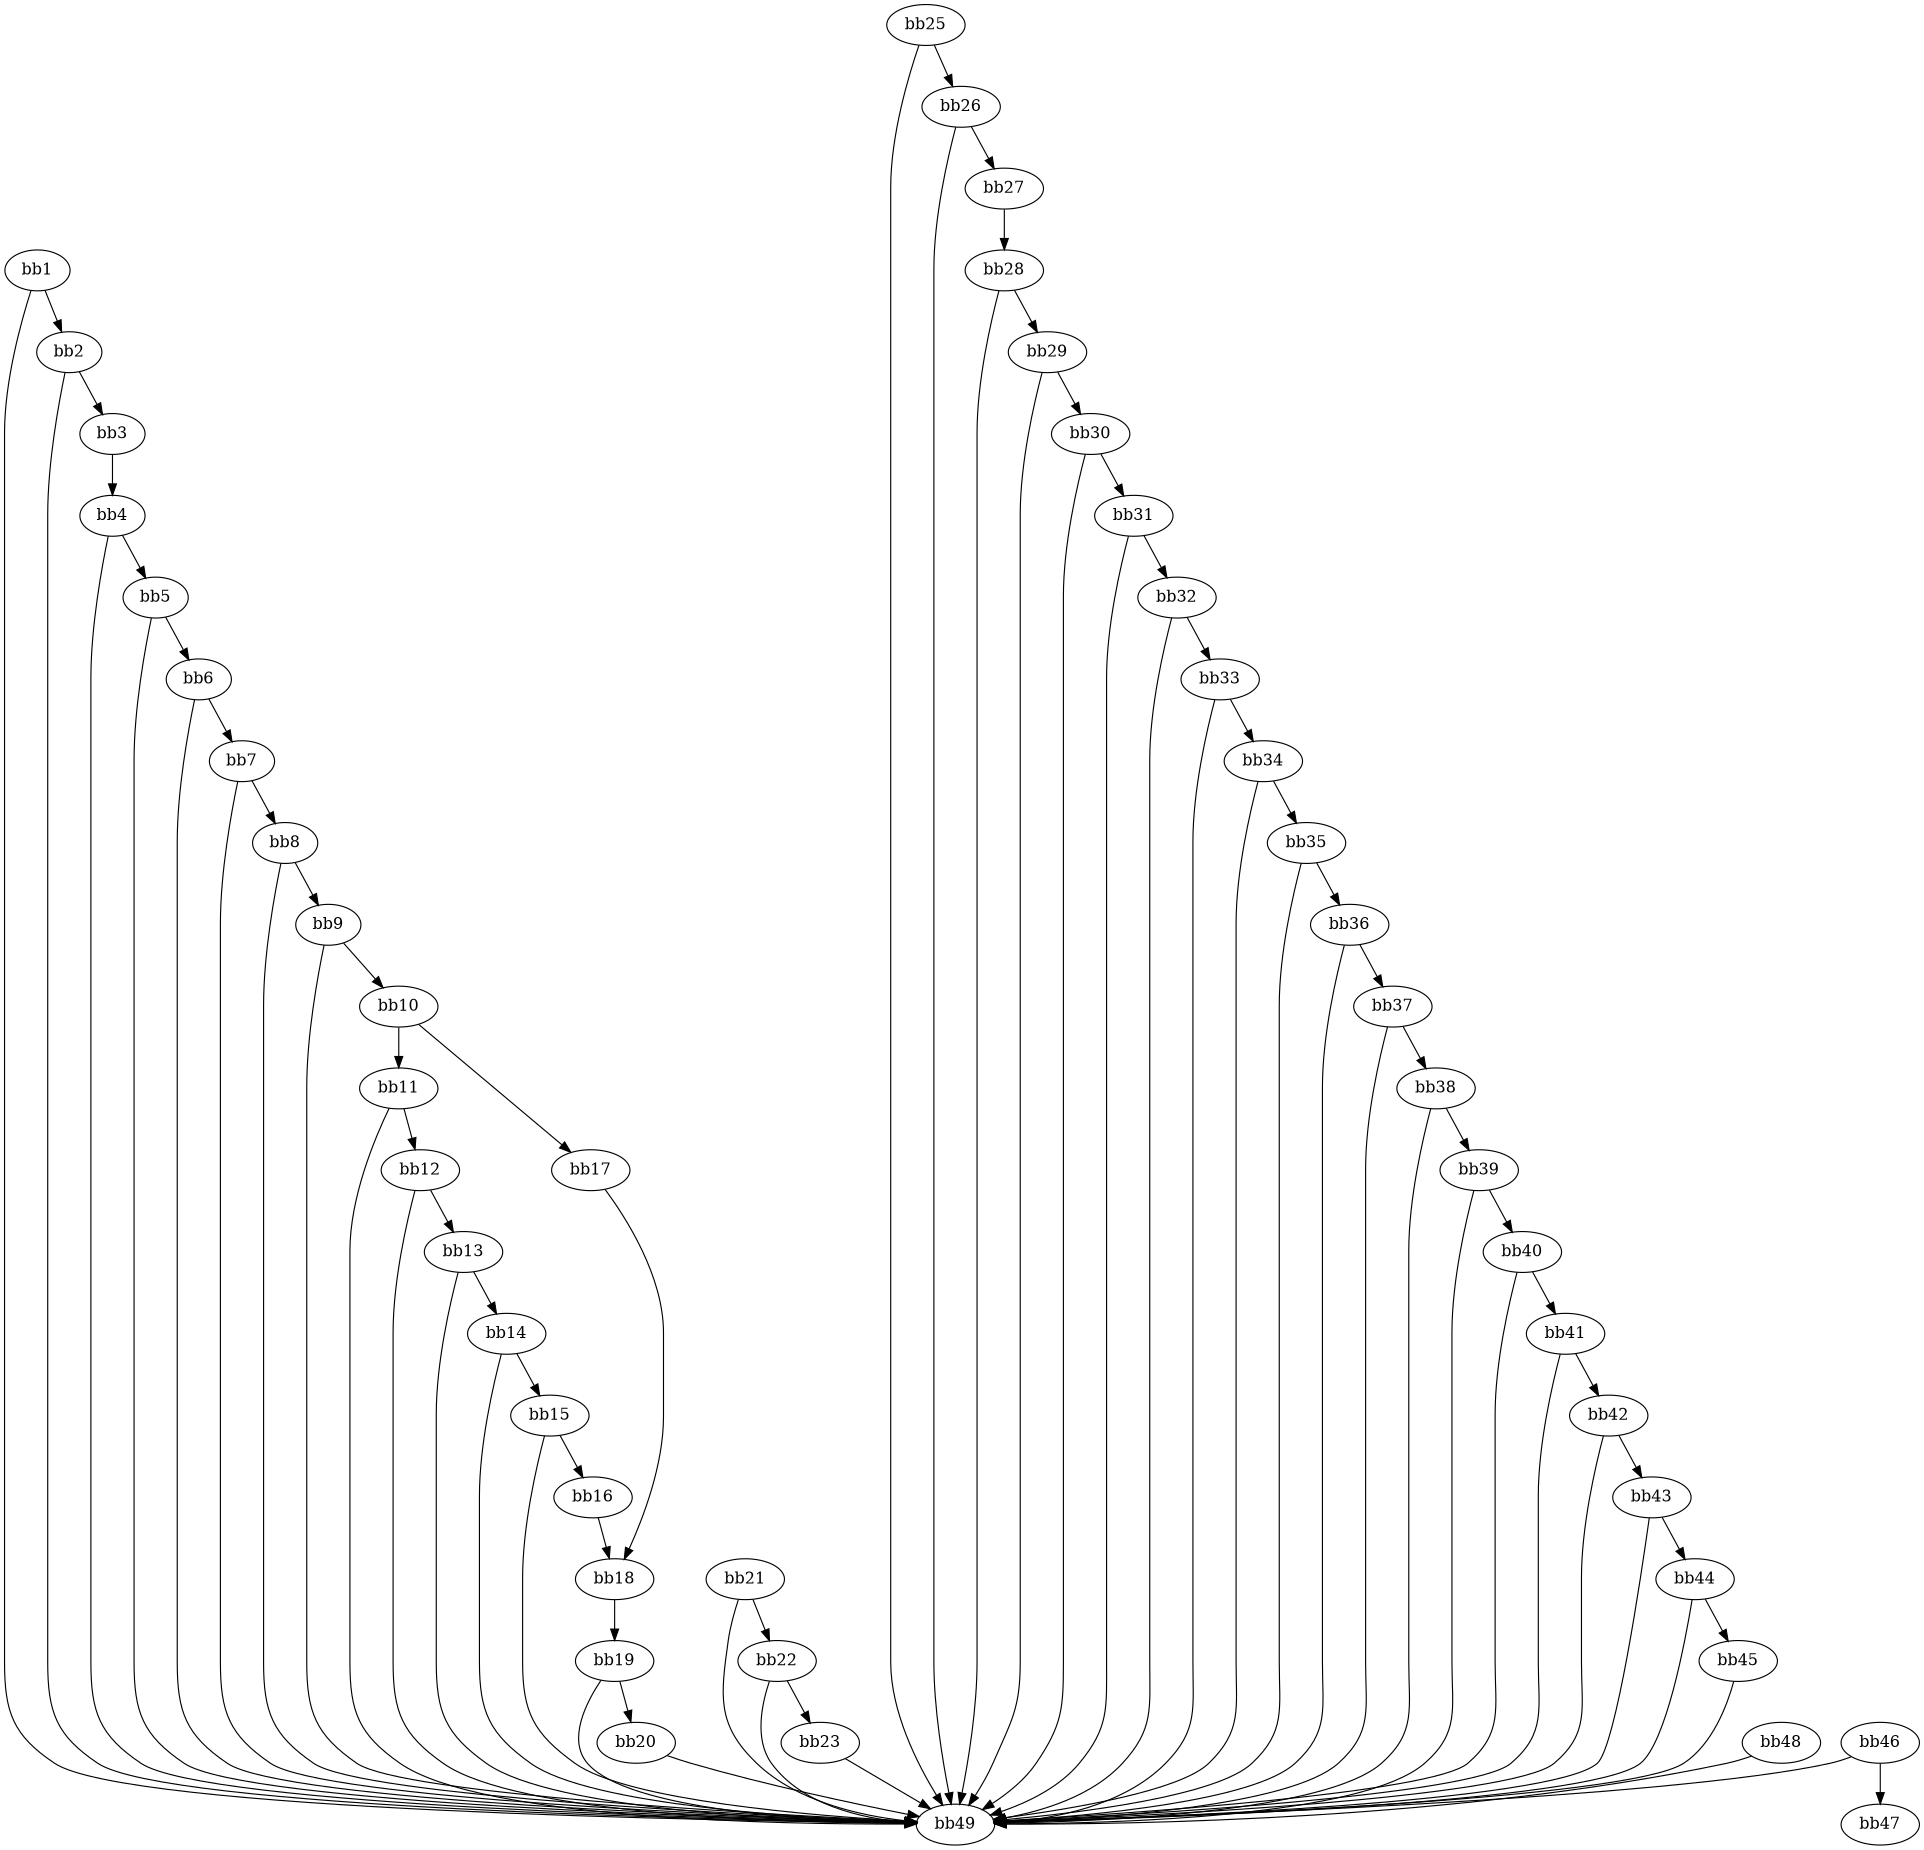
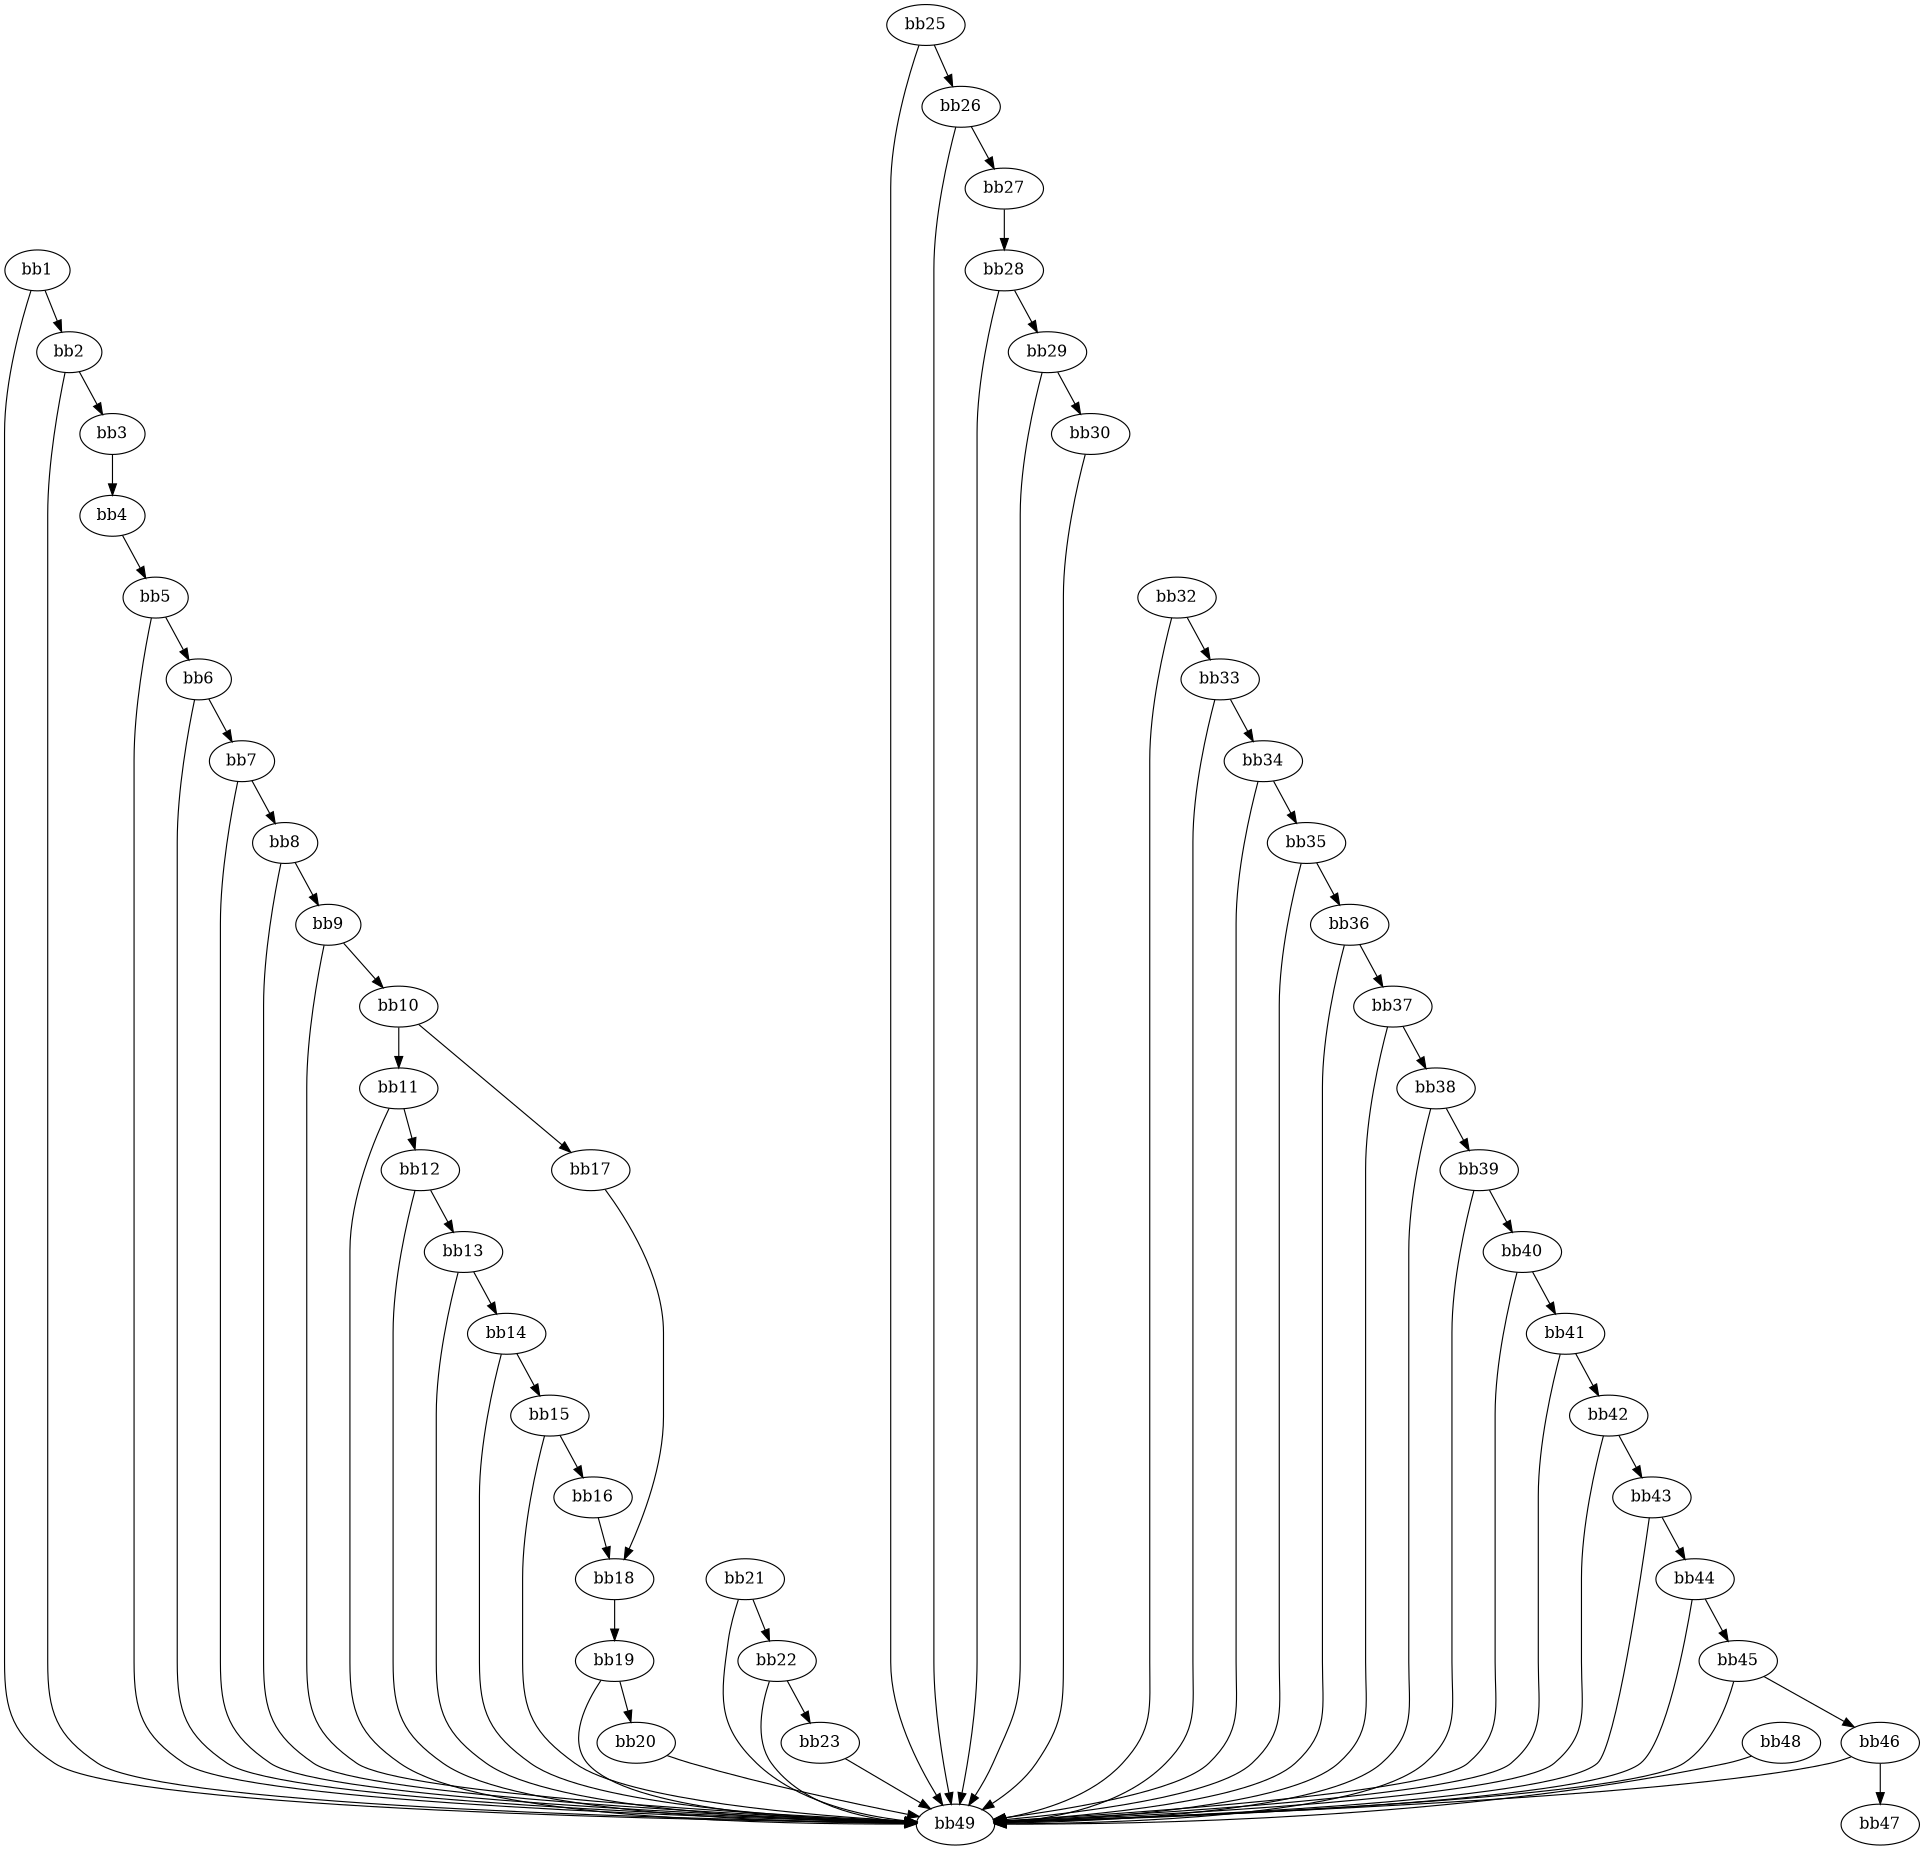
(1134, 516) -> none
(91, 1542) -> none
none -> (1804, 1699)
